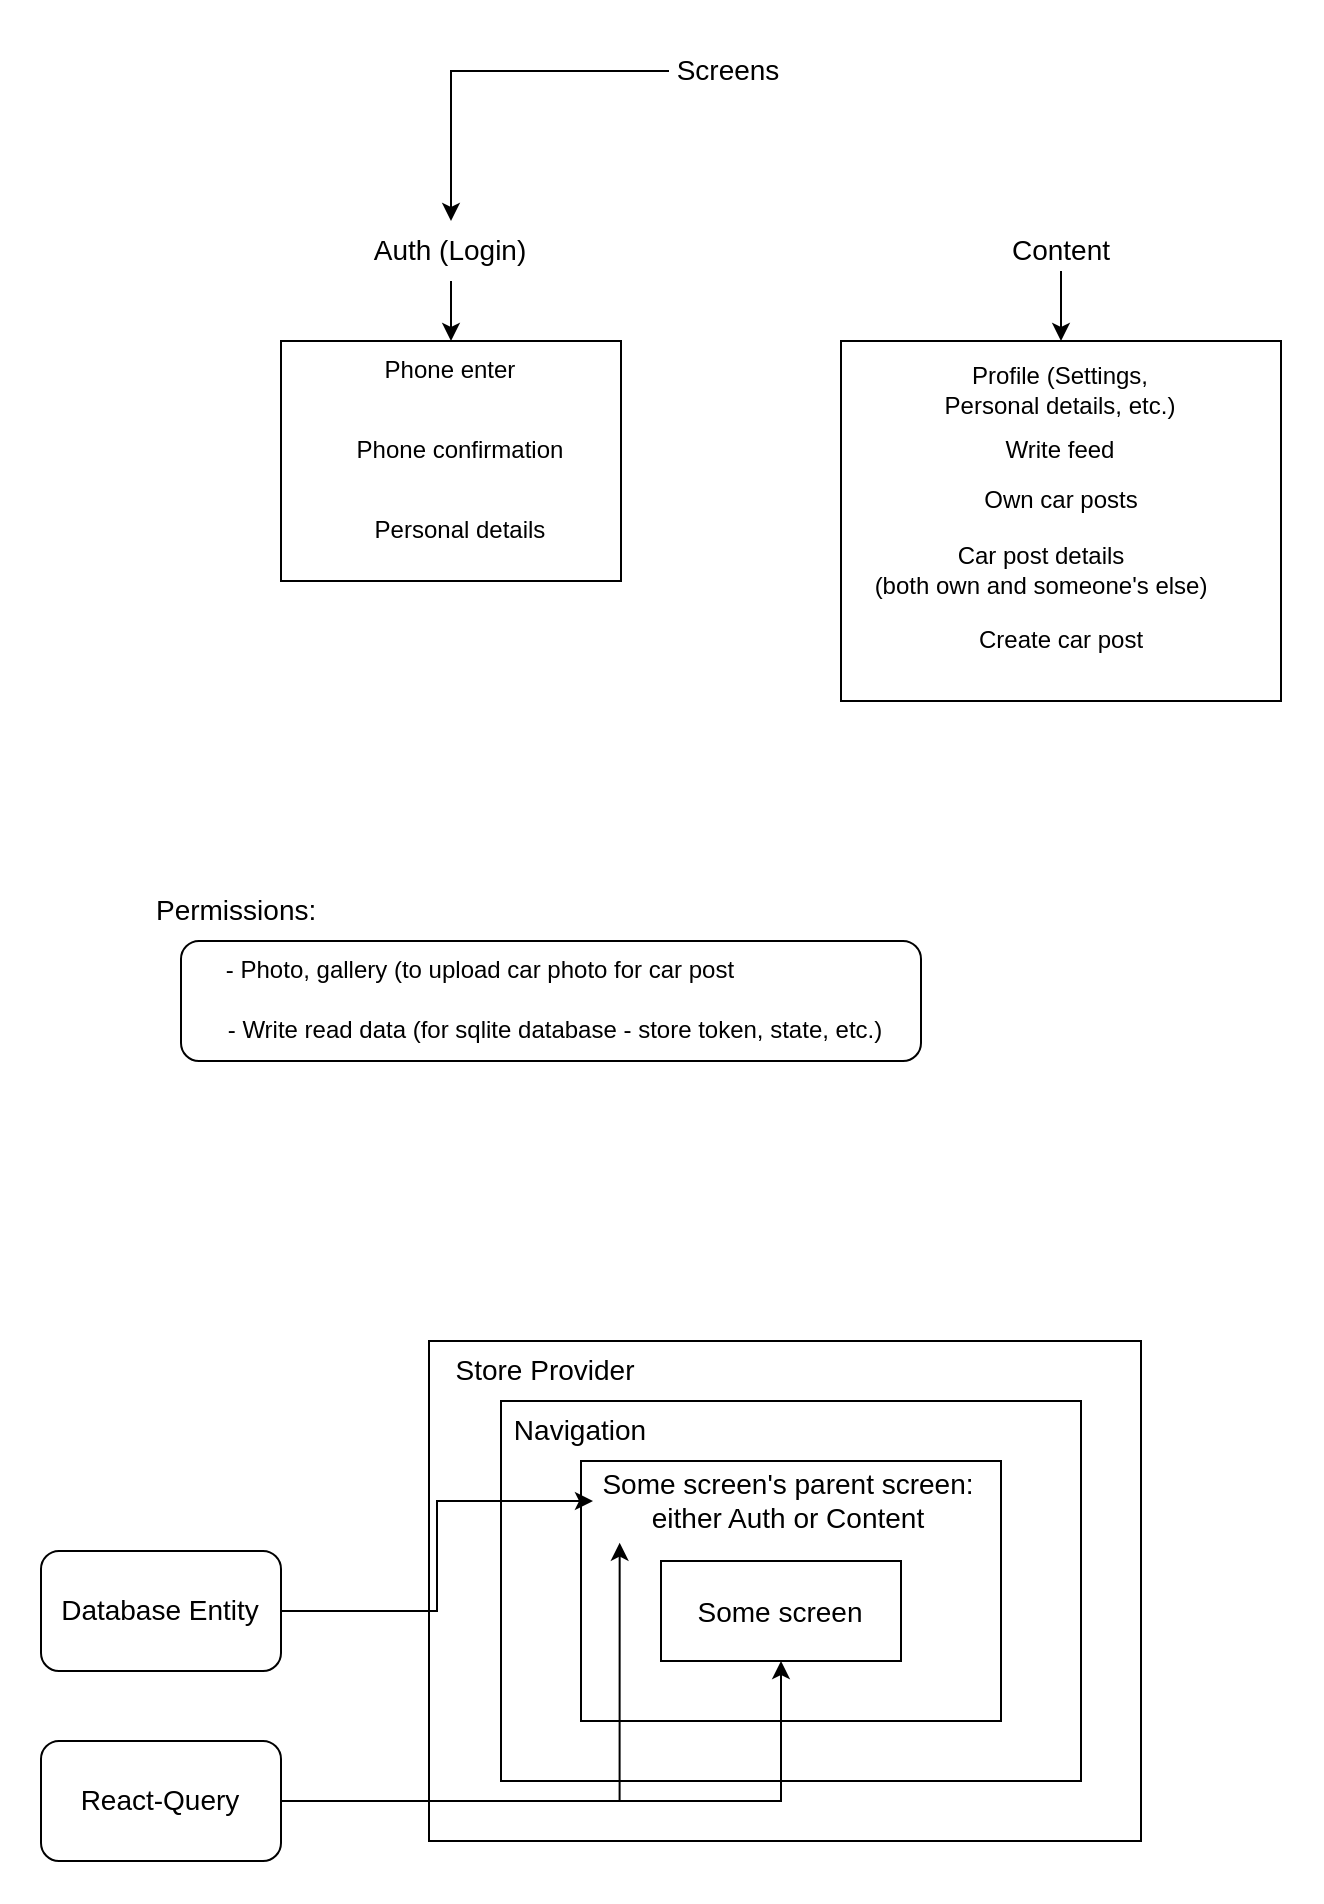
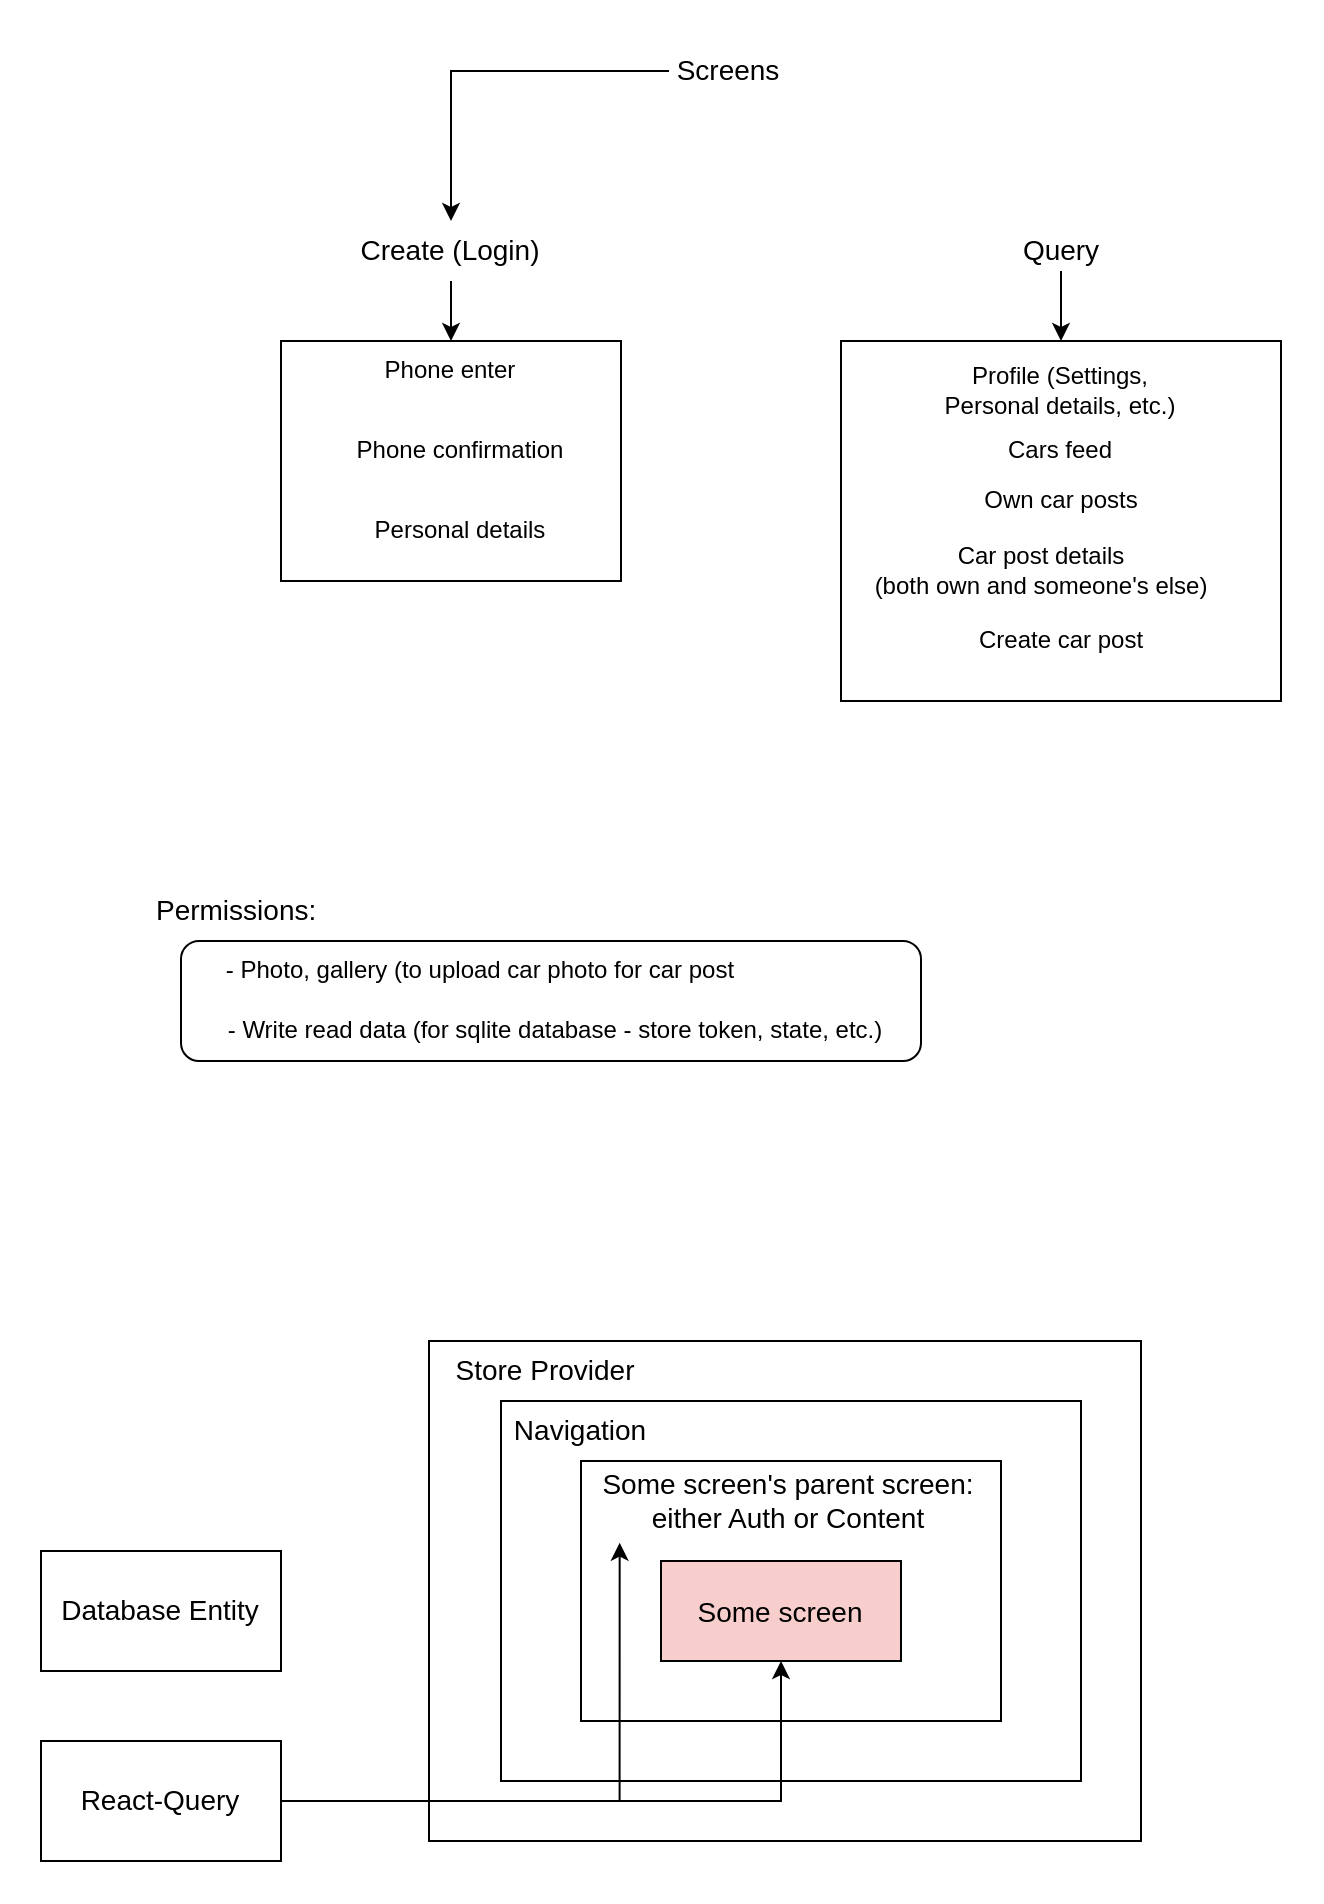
(451, 251) -> (451, 251)
(1062, 251) -> (1062, 251)
(1061, 451) -> (1061, 451)
(437, 1563) -> none
(161, 1611) -> (161, 1611)
(781, 1611) -> (781, 1611)
(161, 1801) -> (161, 1801)
